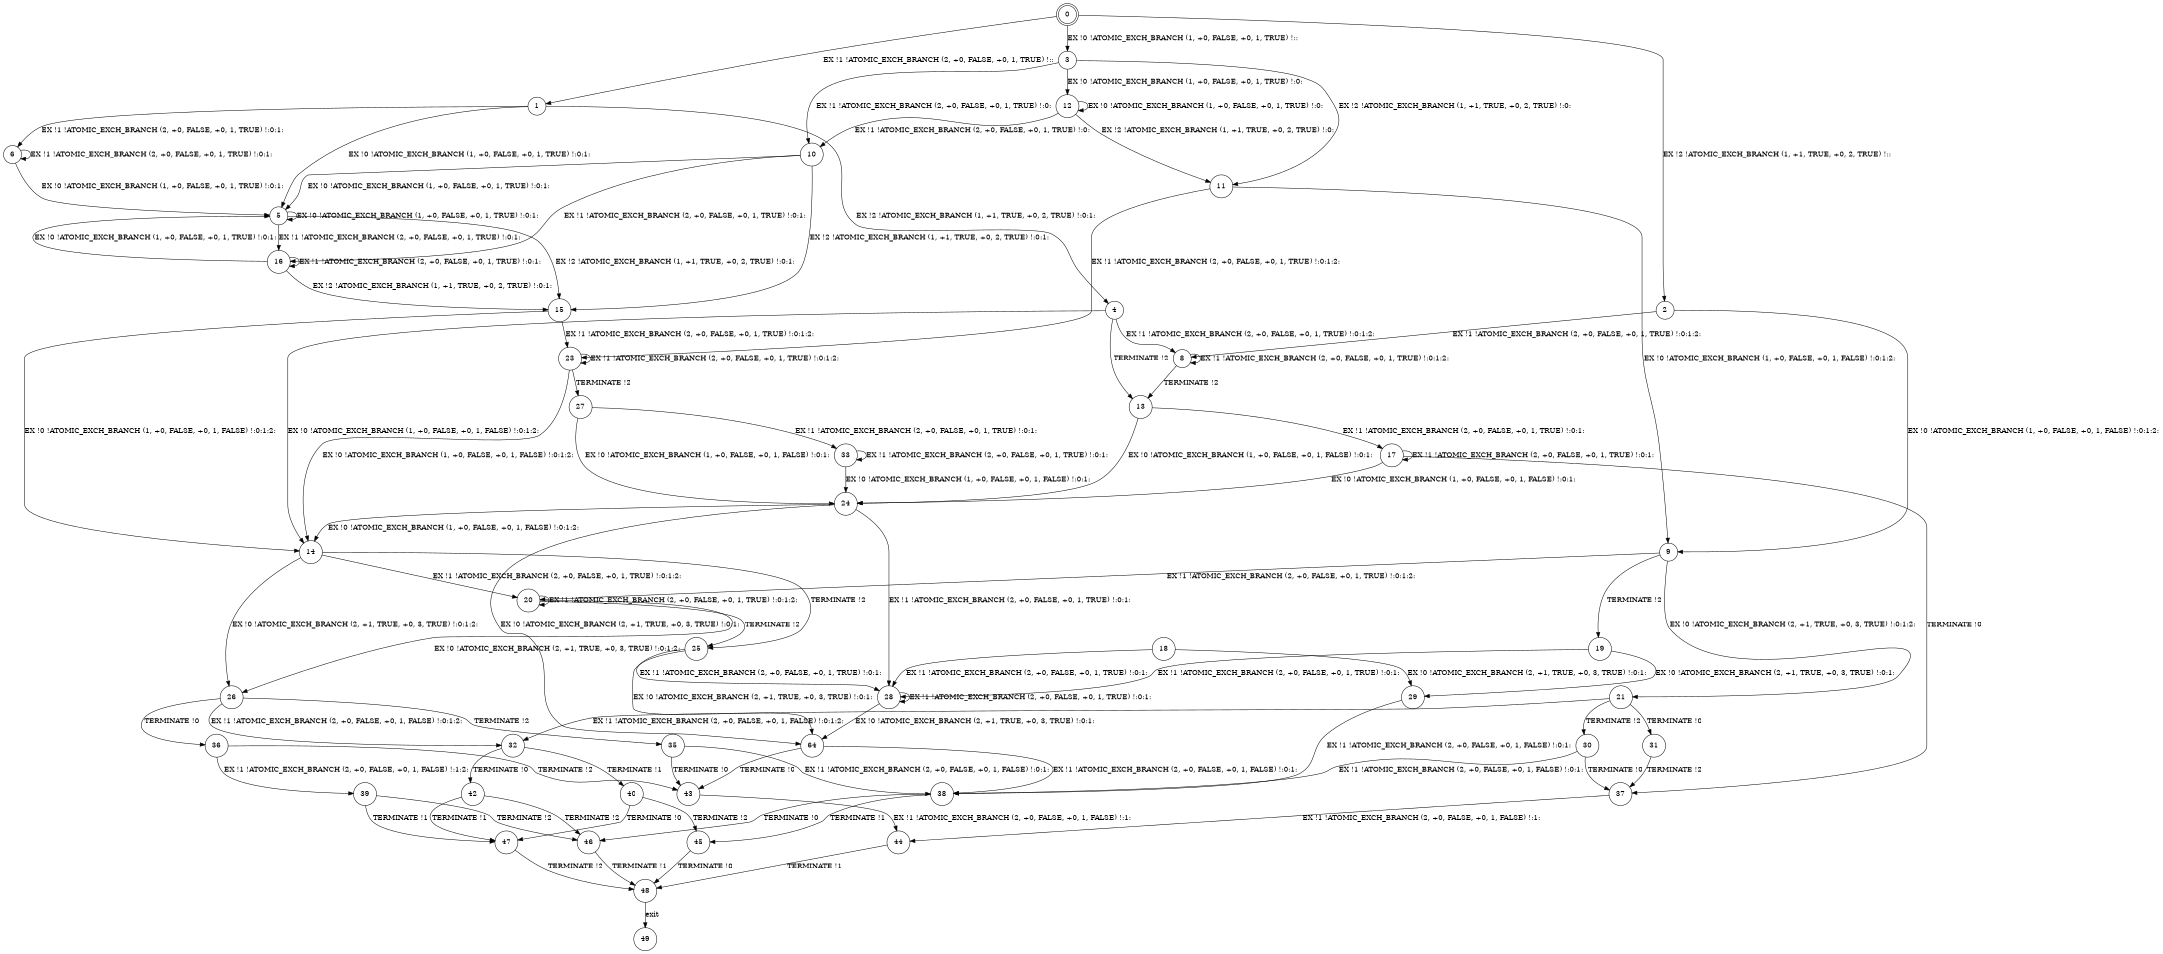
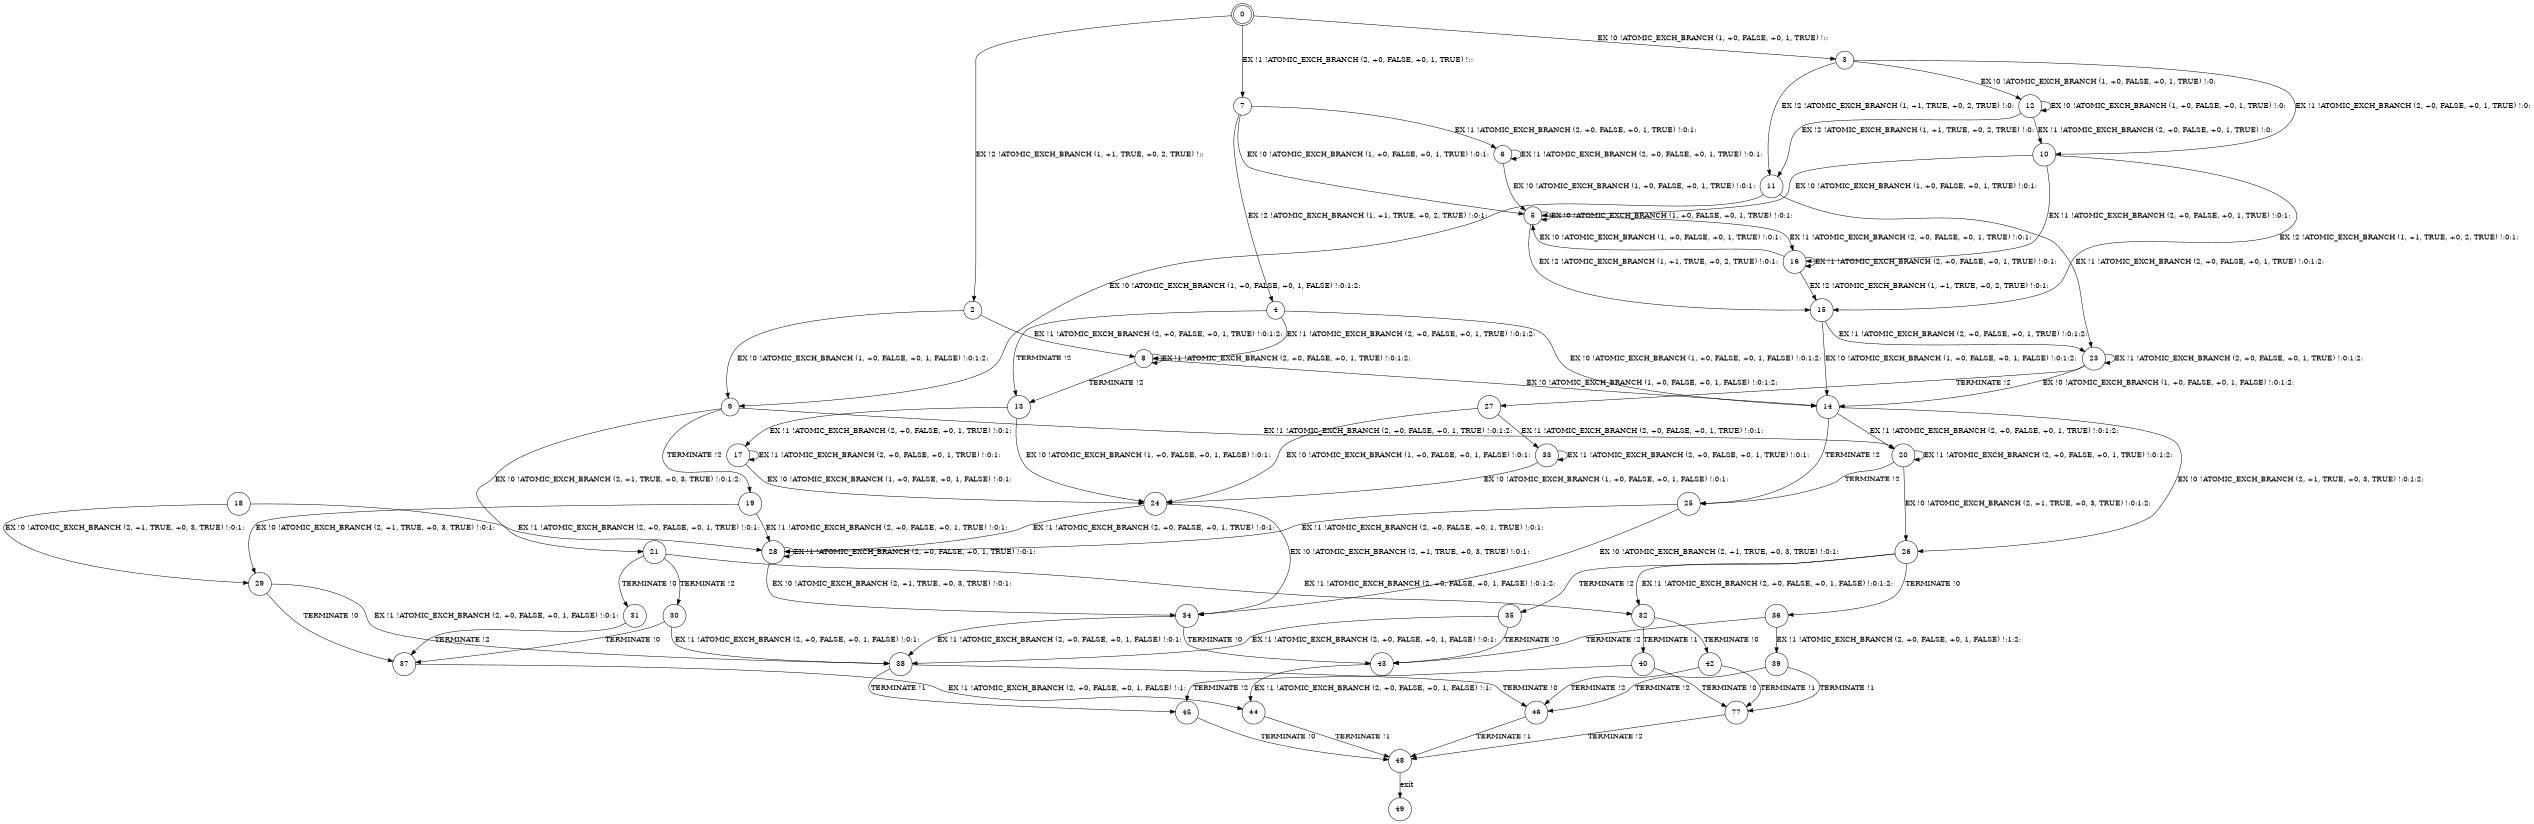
(537, 106) -> (1243, 106)
(572, 509) -> (1482, 383)
(1920, 521) -> (321, 637)
(812, 746) -> (1187, 616)
(506, 842) -> (1736, 713)
